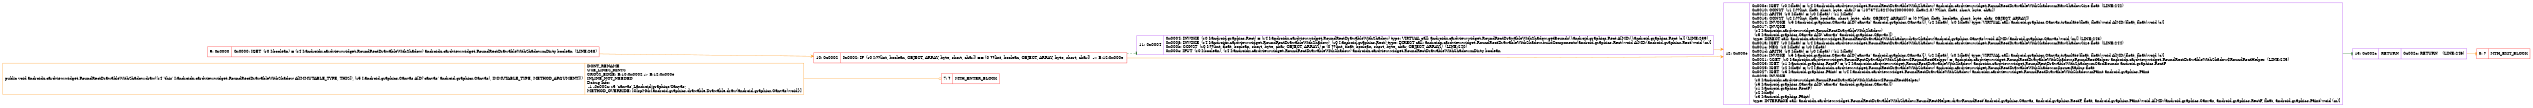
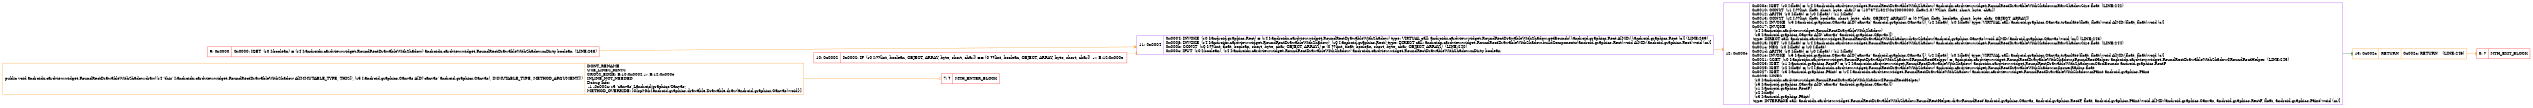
(1718, 49) -> (1718, 49)
(1131, 53) -> (1131, 53)
(2410, 54) -> (2410, 54)
(705, 55) -> (867, 49)
(1424, 58) -> none
(1770, 76) -> (1768, 76)
